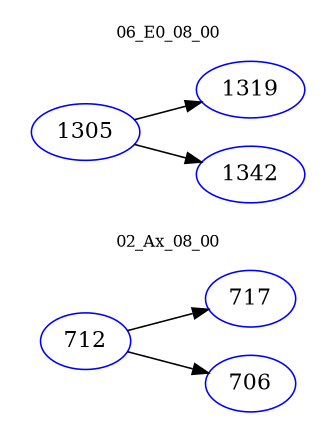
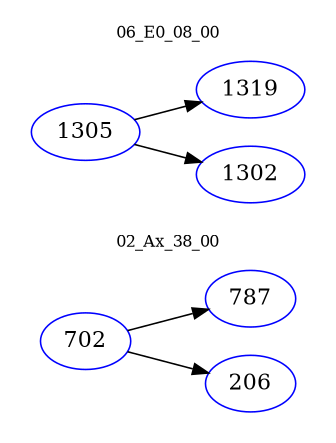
(251, 175) -> (251, 175)
(168, 243) -> (168, 243)
(251, 299) -> (251, 299)
(86, 341) -> (86, 341)
(251, 384) -> (251, 384)
